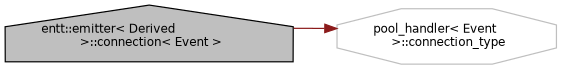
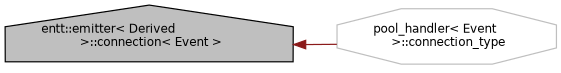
(309, 28) -> (321, 44)
